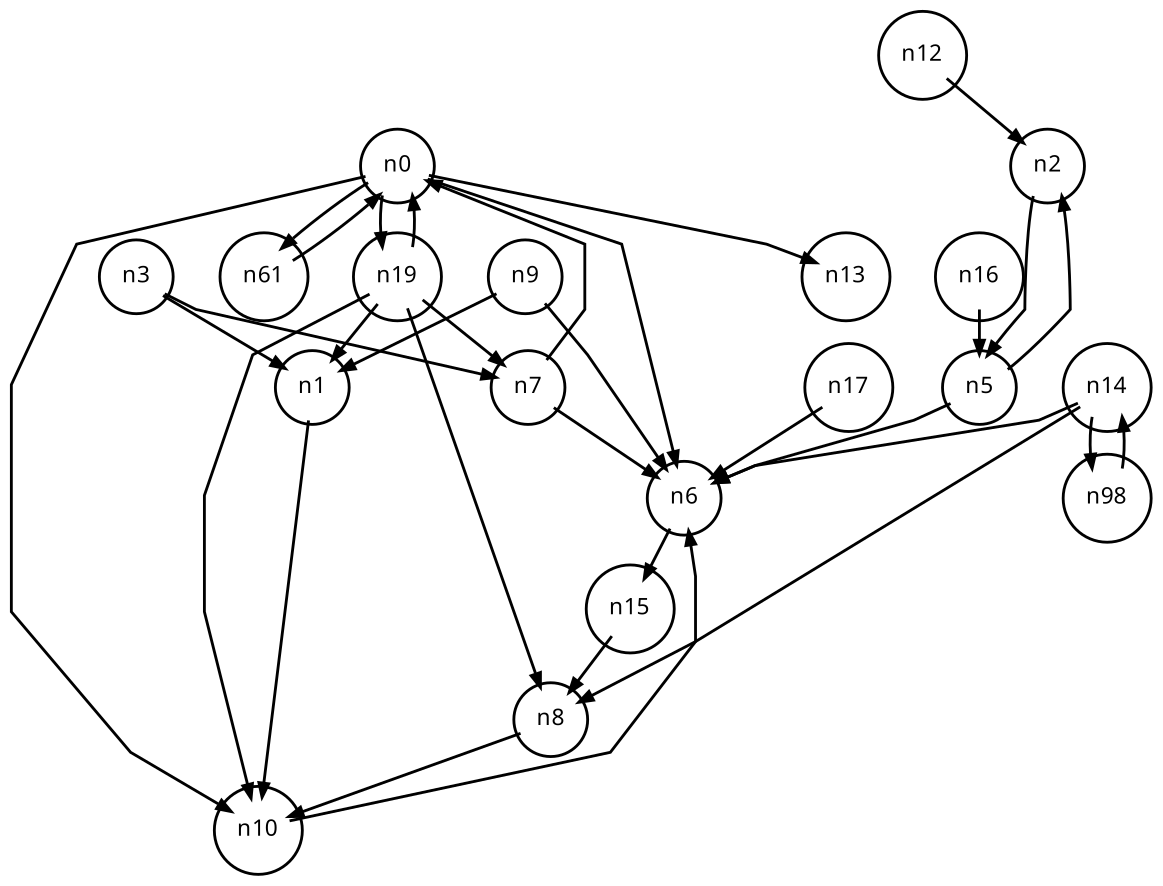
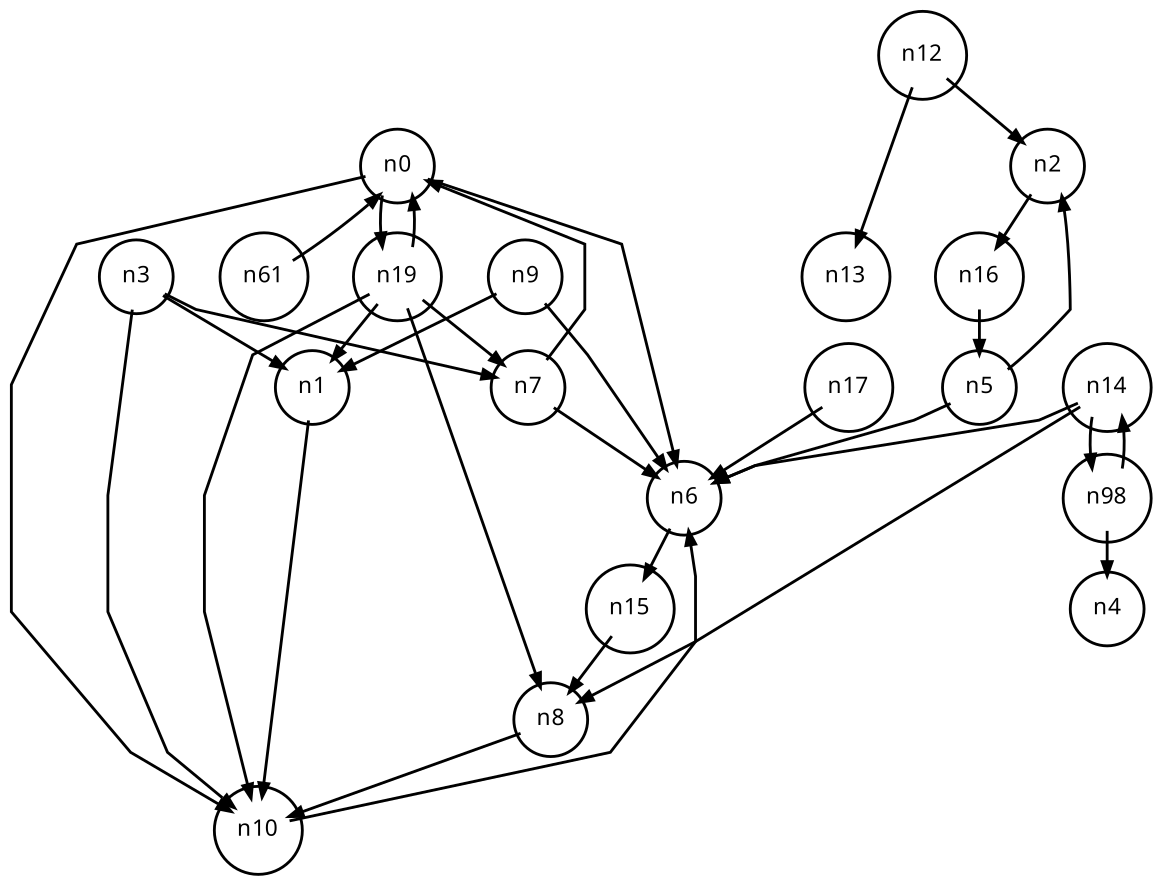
(330, 209) -> none
(616, 214) -> (887, 160)
(1026, 275) -> (1018, 215)
none -> (108, 572)
none -> (1107, 609)
